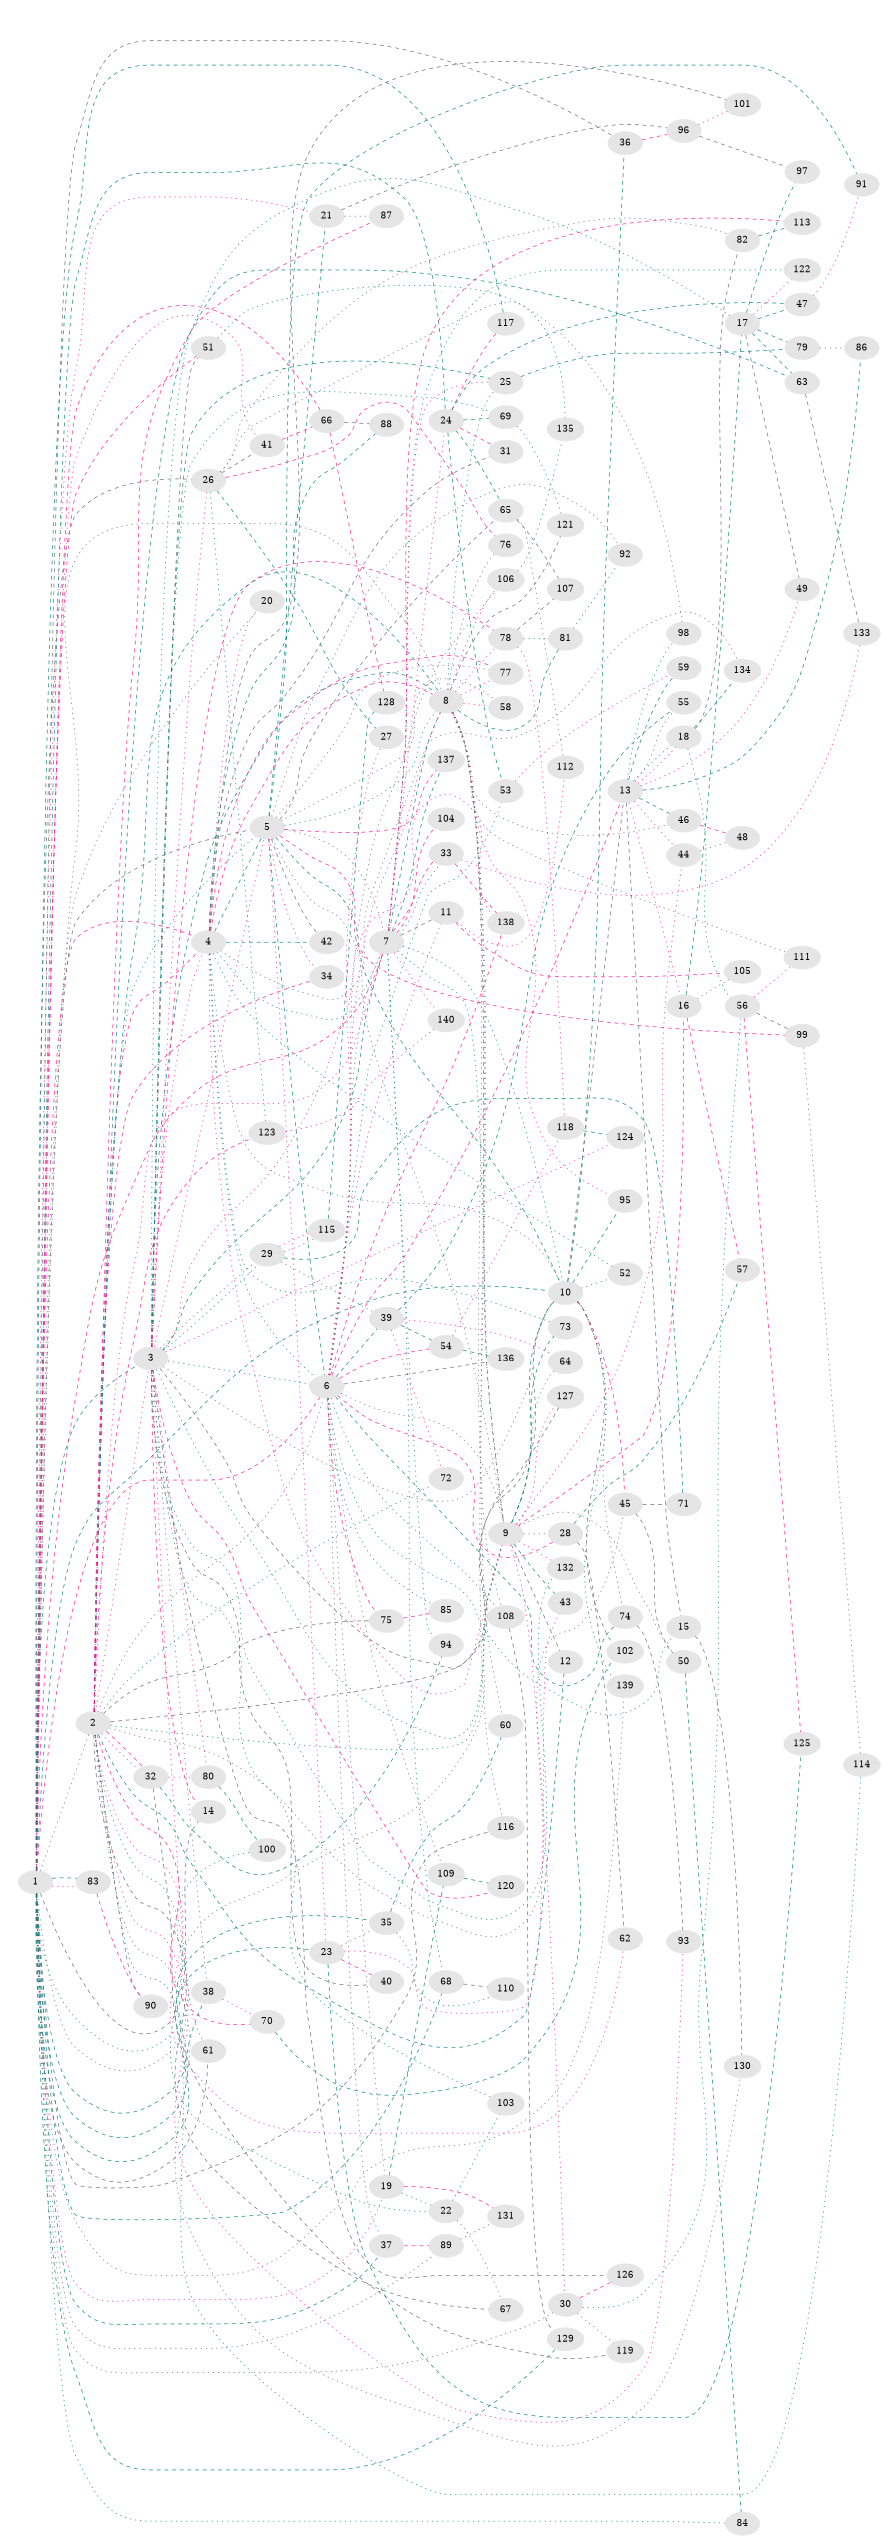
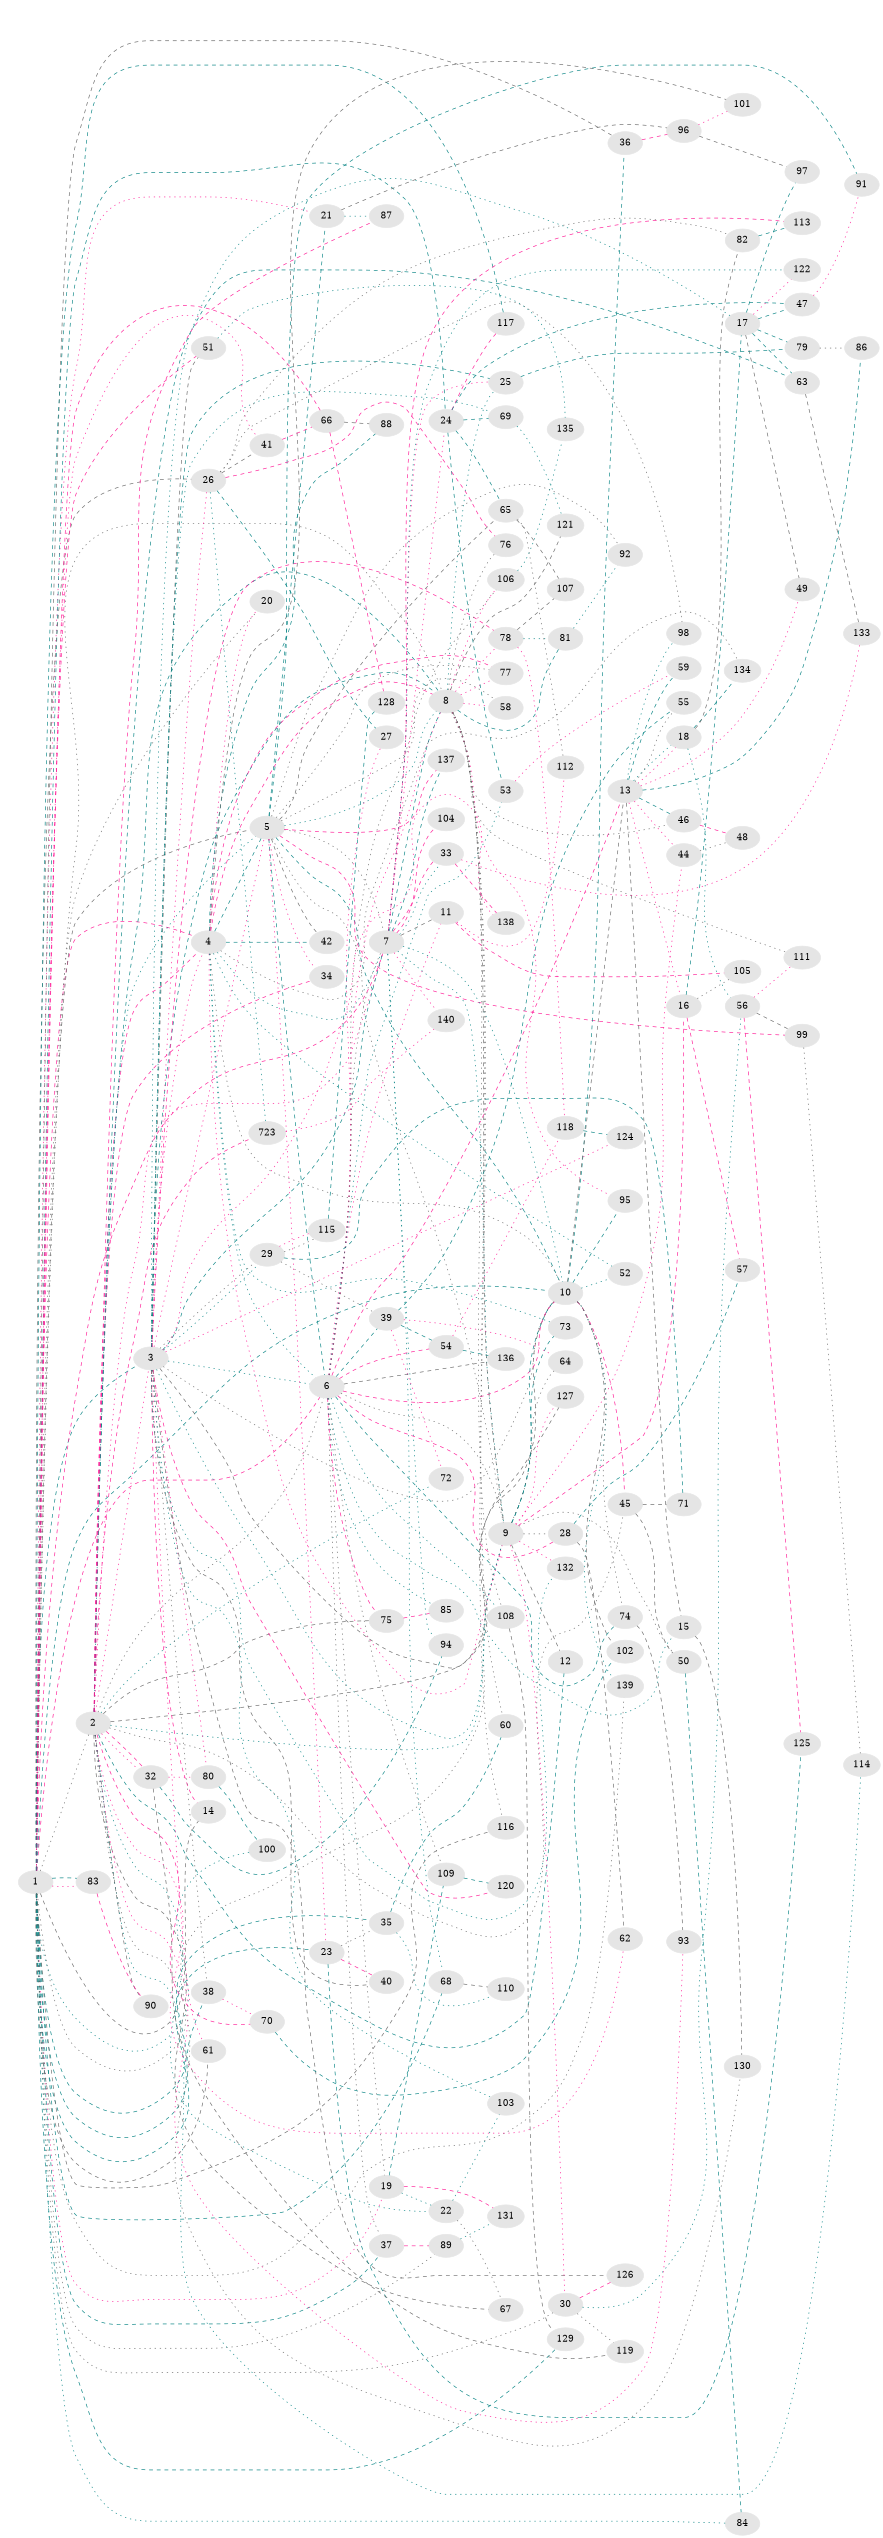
(506, 452) -> none
(267, 1133) -> (267, 1133)
(412, 1153) -> (470, 1399)
(566, 1603) -> none
